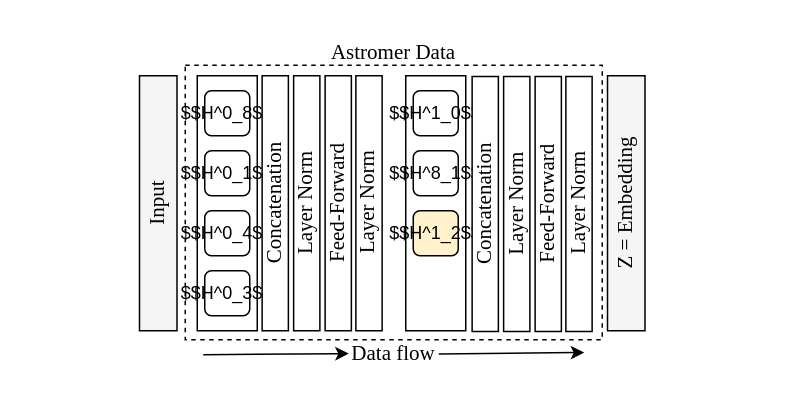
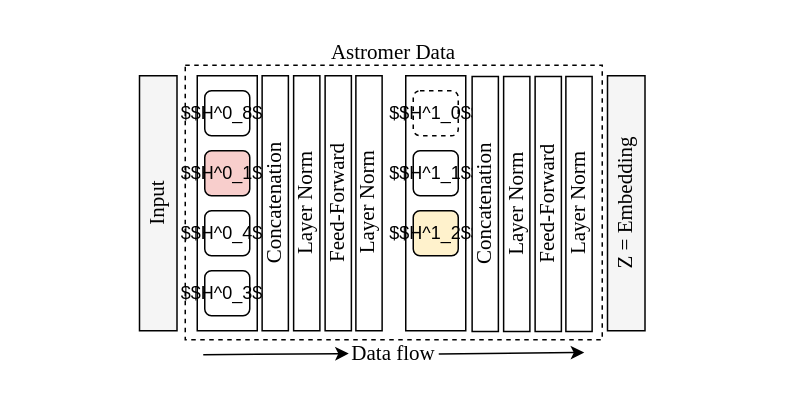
(436, 113) -> (436, 113)
(227, 173) -> (227, 173)
(436, 173) -> (436, 173)
